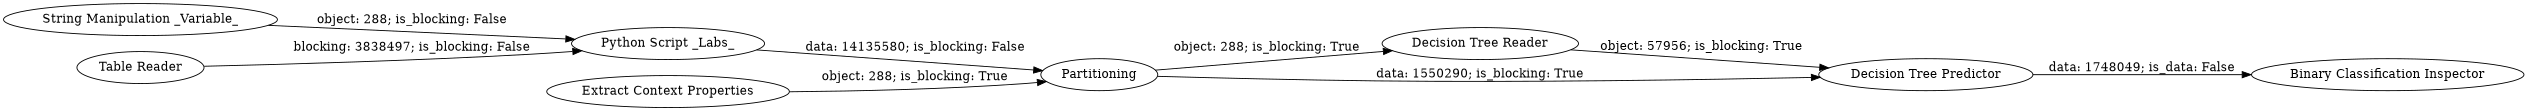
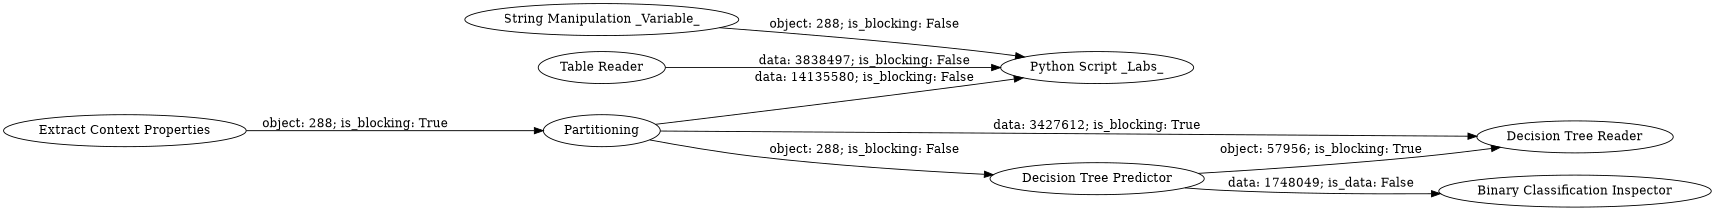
(412, 48) -> (864, 61)
(1267, 48) -> (1097, 126)
(1695, 59) -> (1345, 163)
(895, 60) -> (835, 102)
(1480, 74) -> (864, 150)
